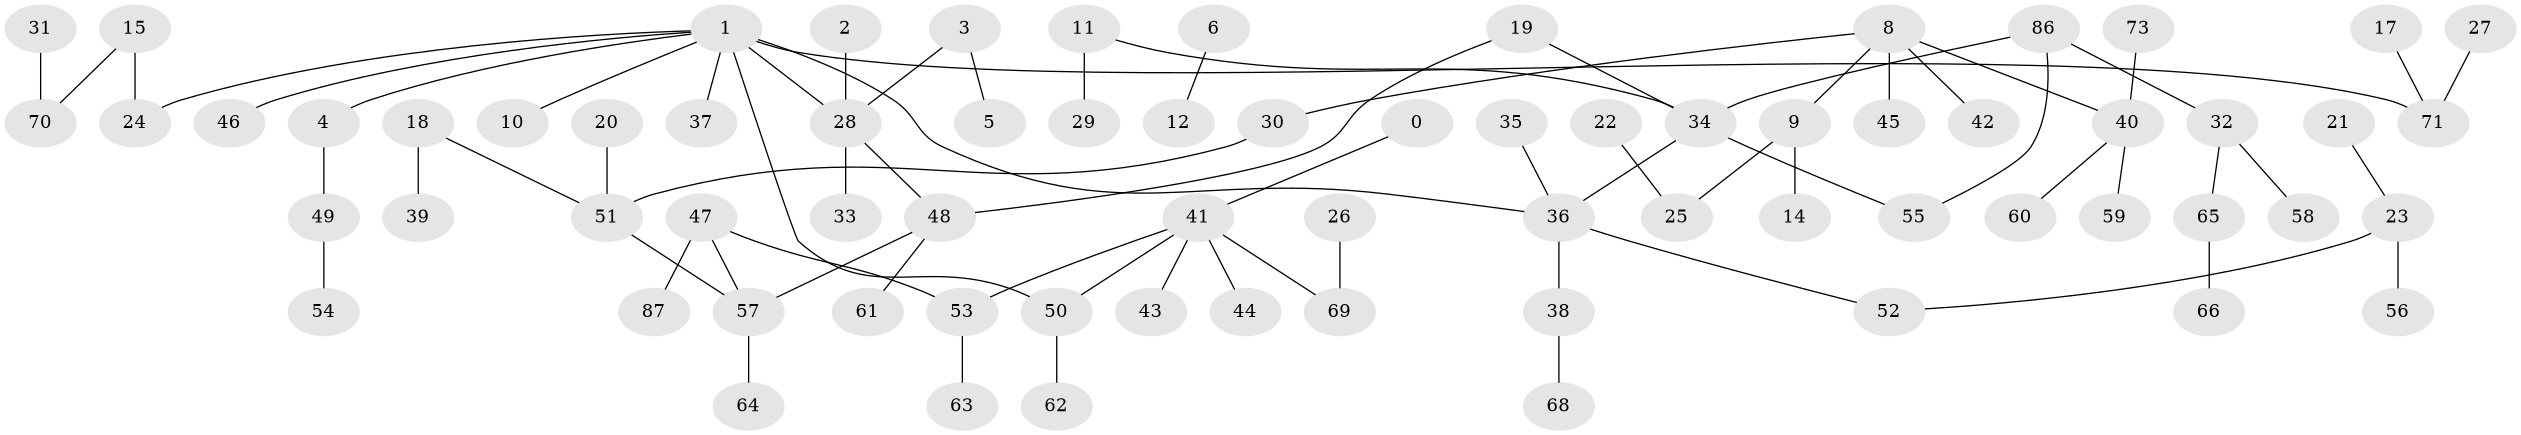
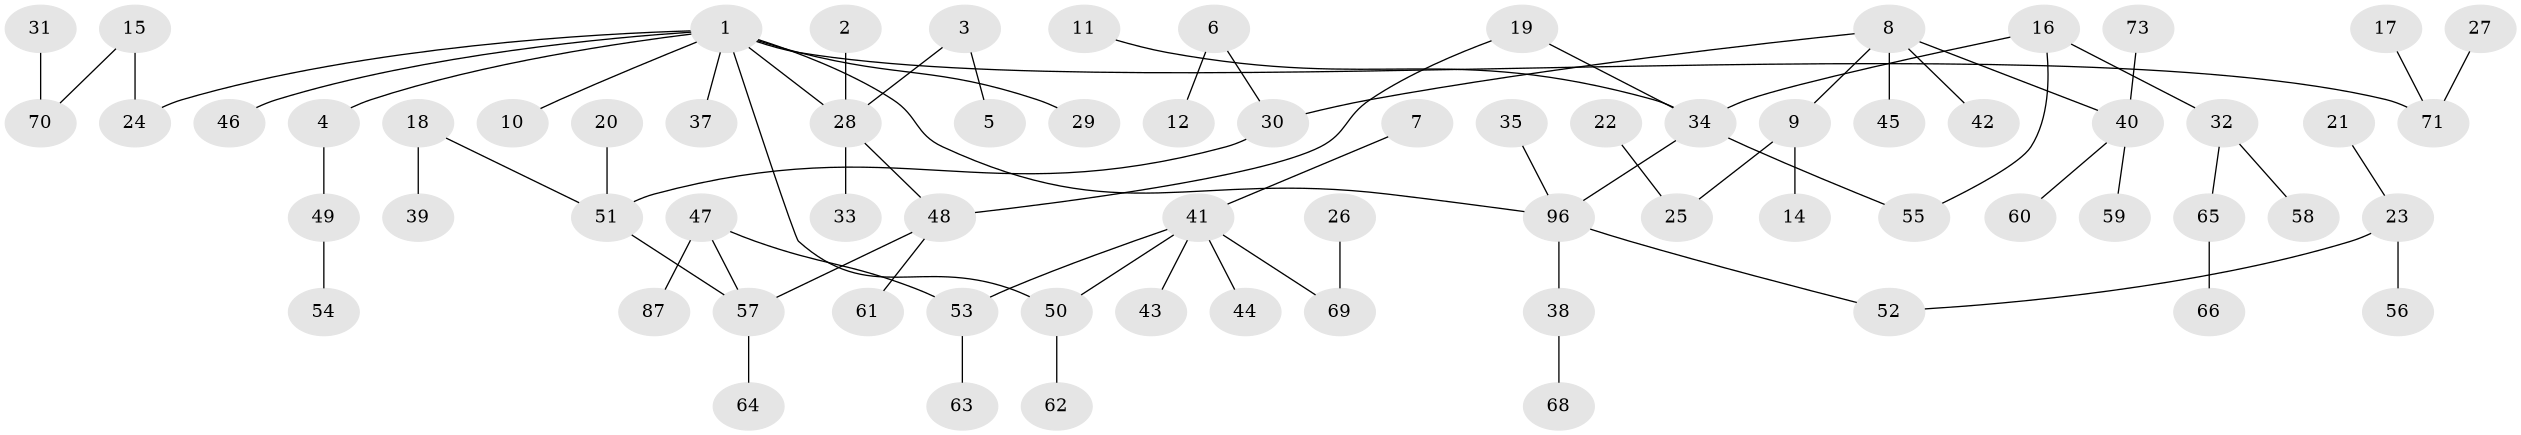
(2044, 29) -> (2044, 29)
(1084, 80) -> (893, 70)
none -> (1246, 80)
(1417, 123) -> (1417, 123)
(1559, 218) -> (1559, 218)
